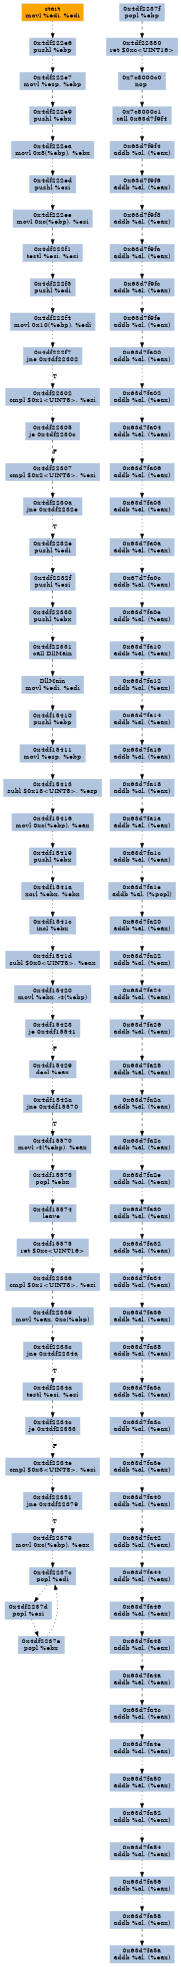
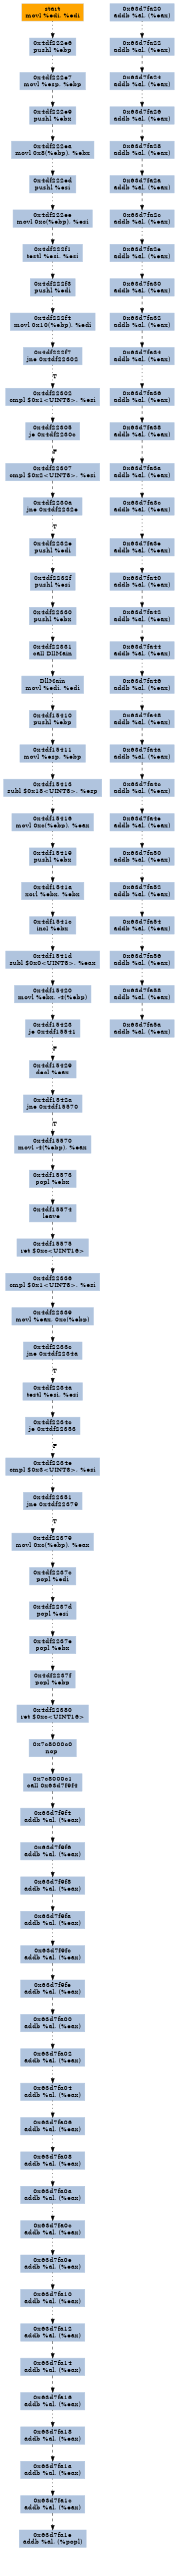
(142, 130) -> (53, 1797)
(142, 582) -> (53, 2229)
(142, 906) -> none
(57, 1614) -> (53, 1660)
